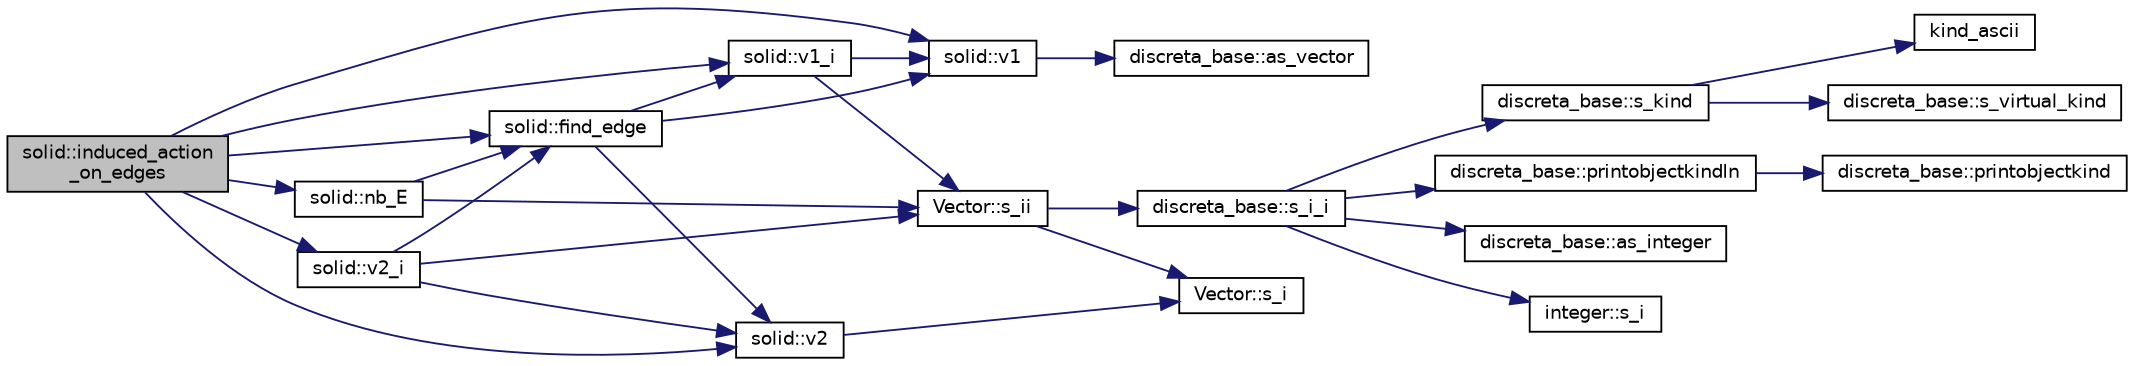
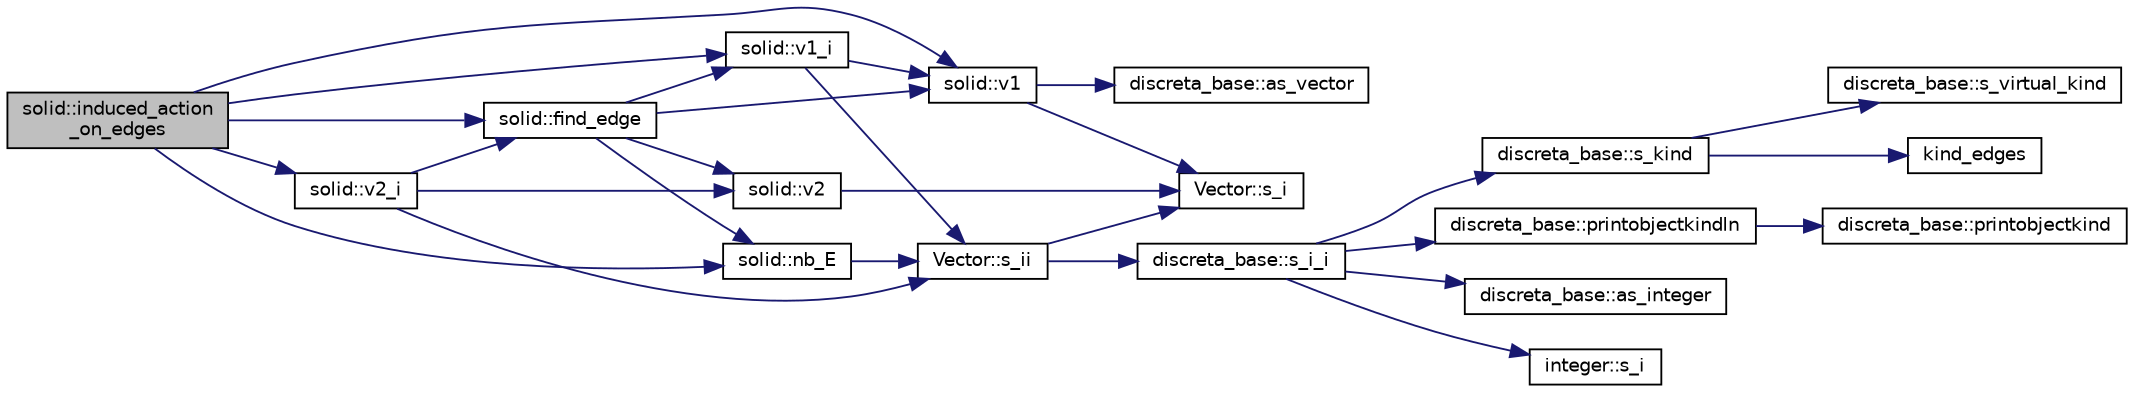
(1975, 32) -> (1975, 156)
none -> (1103, 134)
(458, 167) -> (651, 178)
(410, 339) -> none
